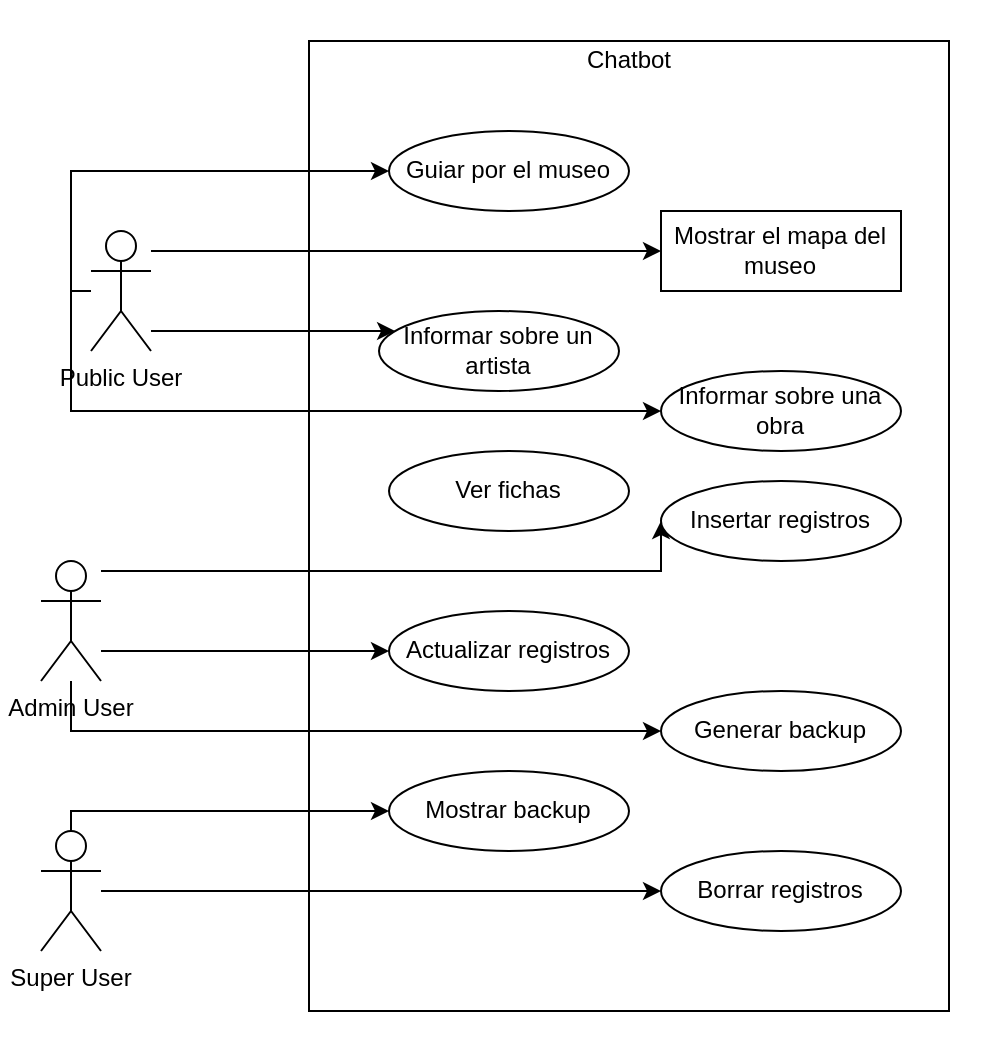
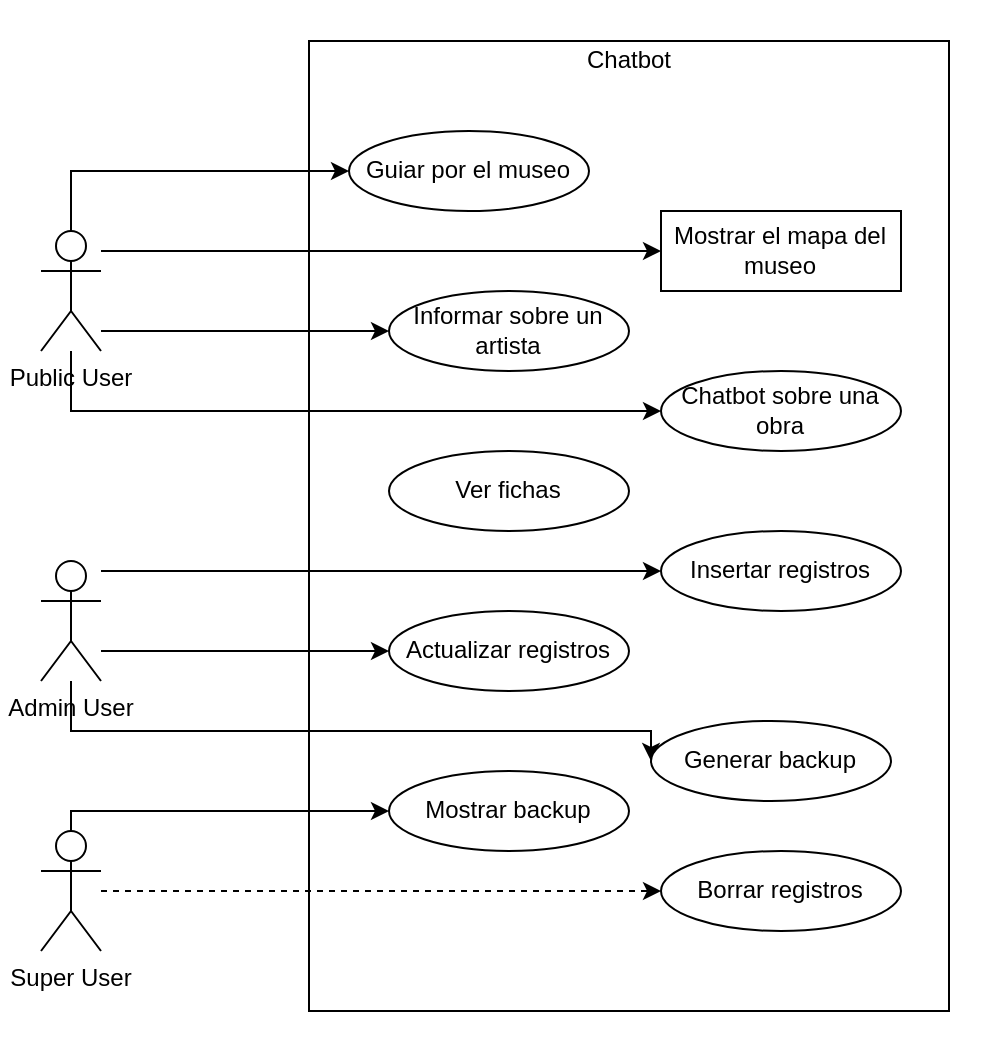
(509, 171) -> (469, 171)
(121, 291) -> (71, 291)
(499, 351) -> (509, 331)
(781, 411) -> (781, 411)
(781, 521) -> (781, 571)
(781, 731) -> (771, 761)
(373, 891) -> (373, 891)
